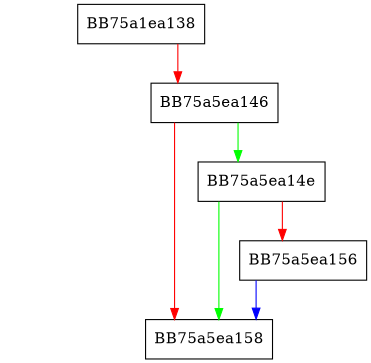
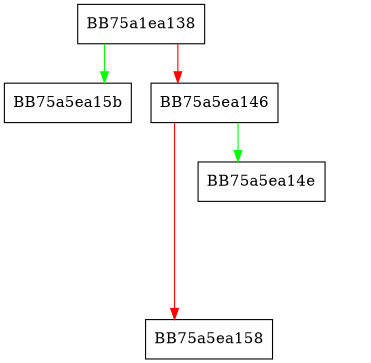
none -> (68, 103)
(219, 255) -> none
(303, 260) -> none
